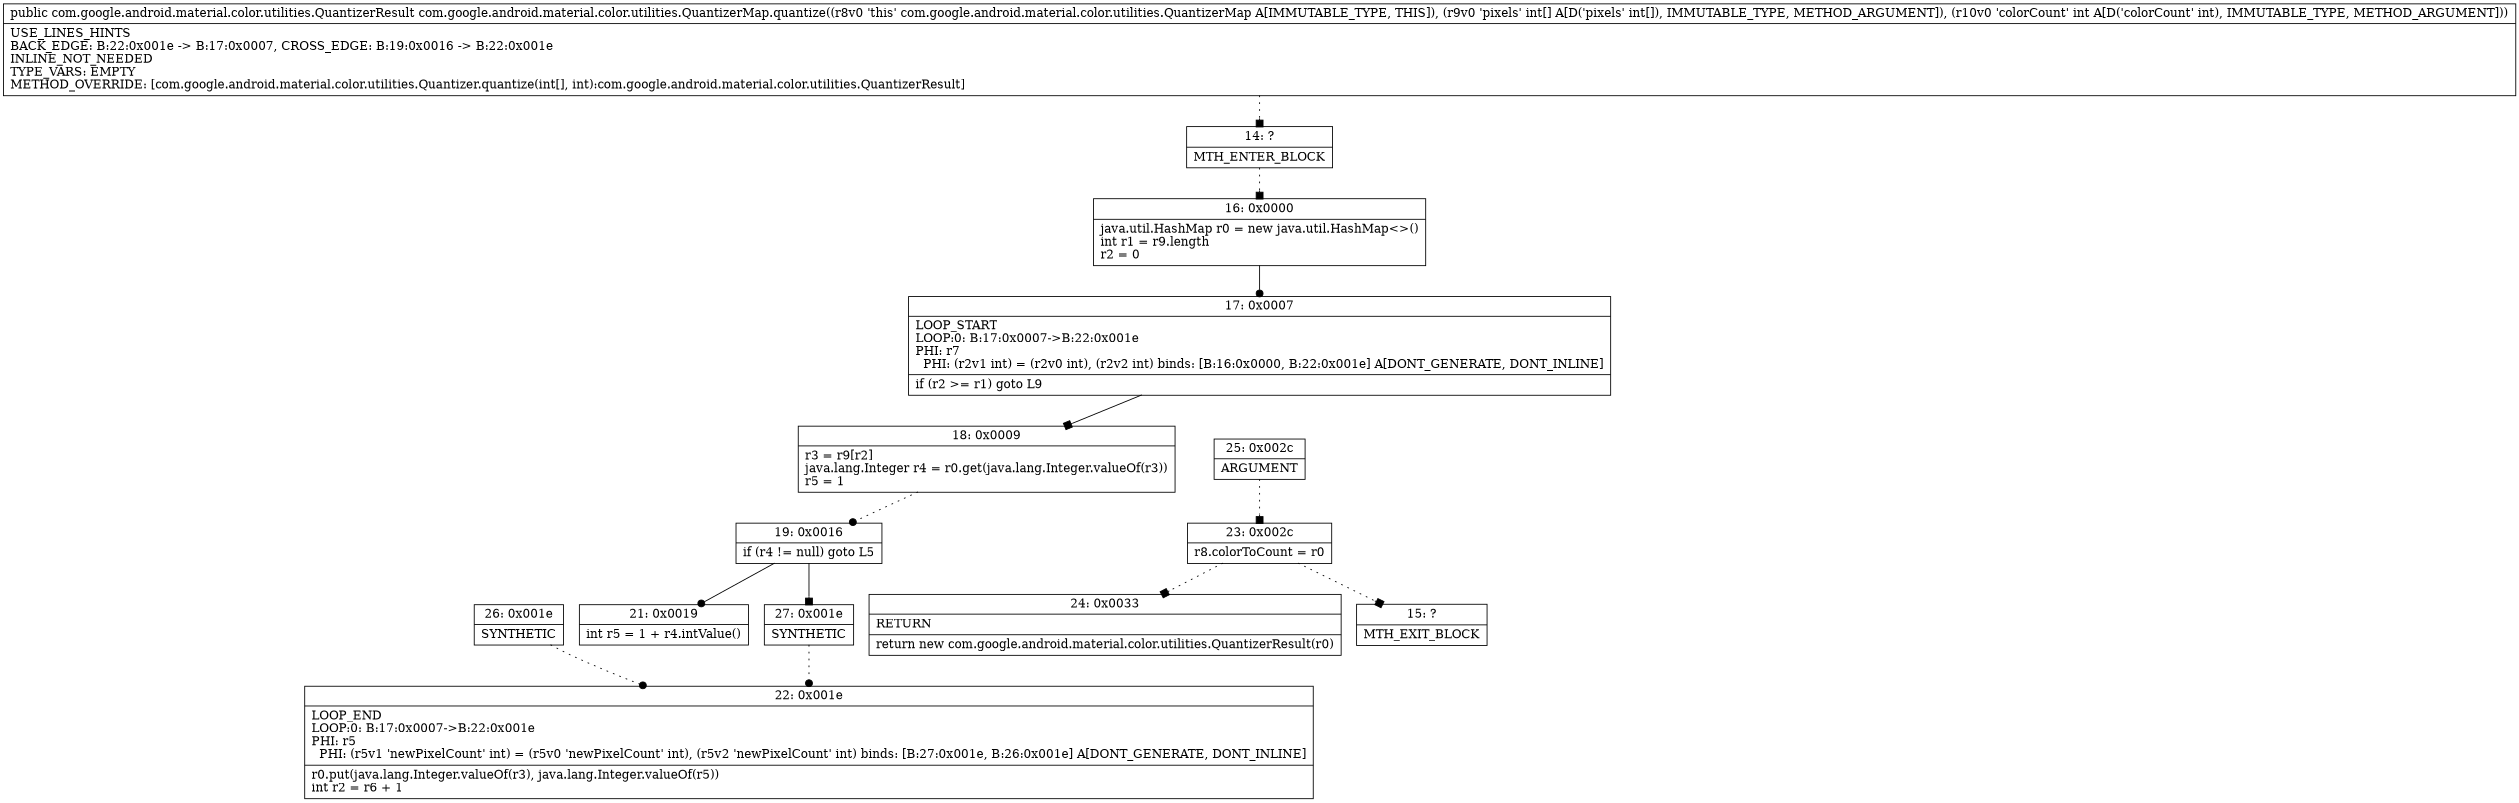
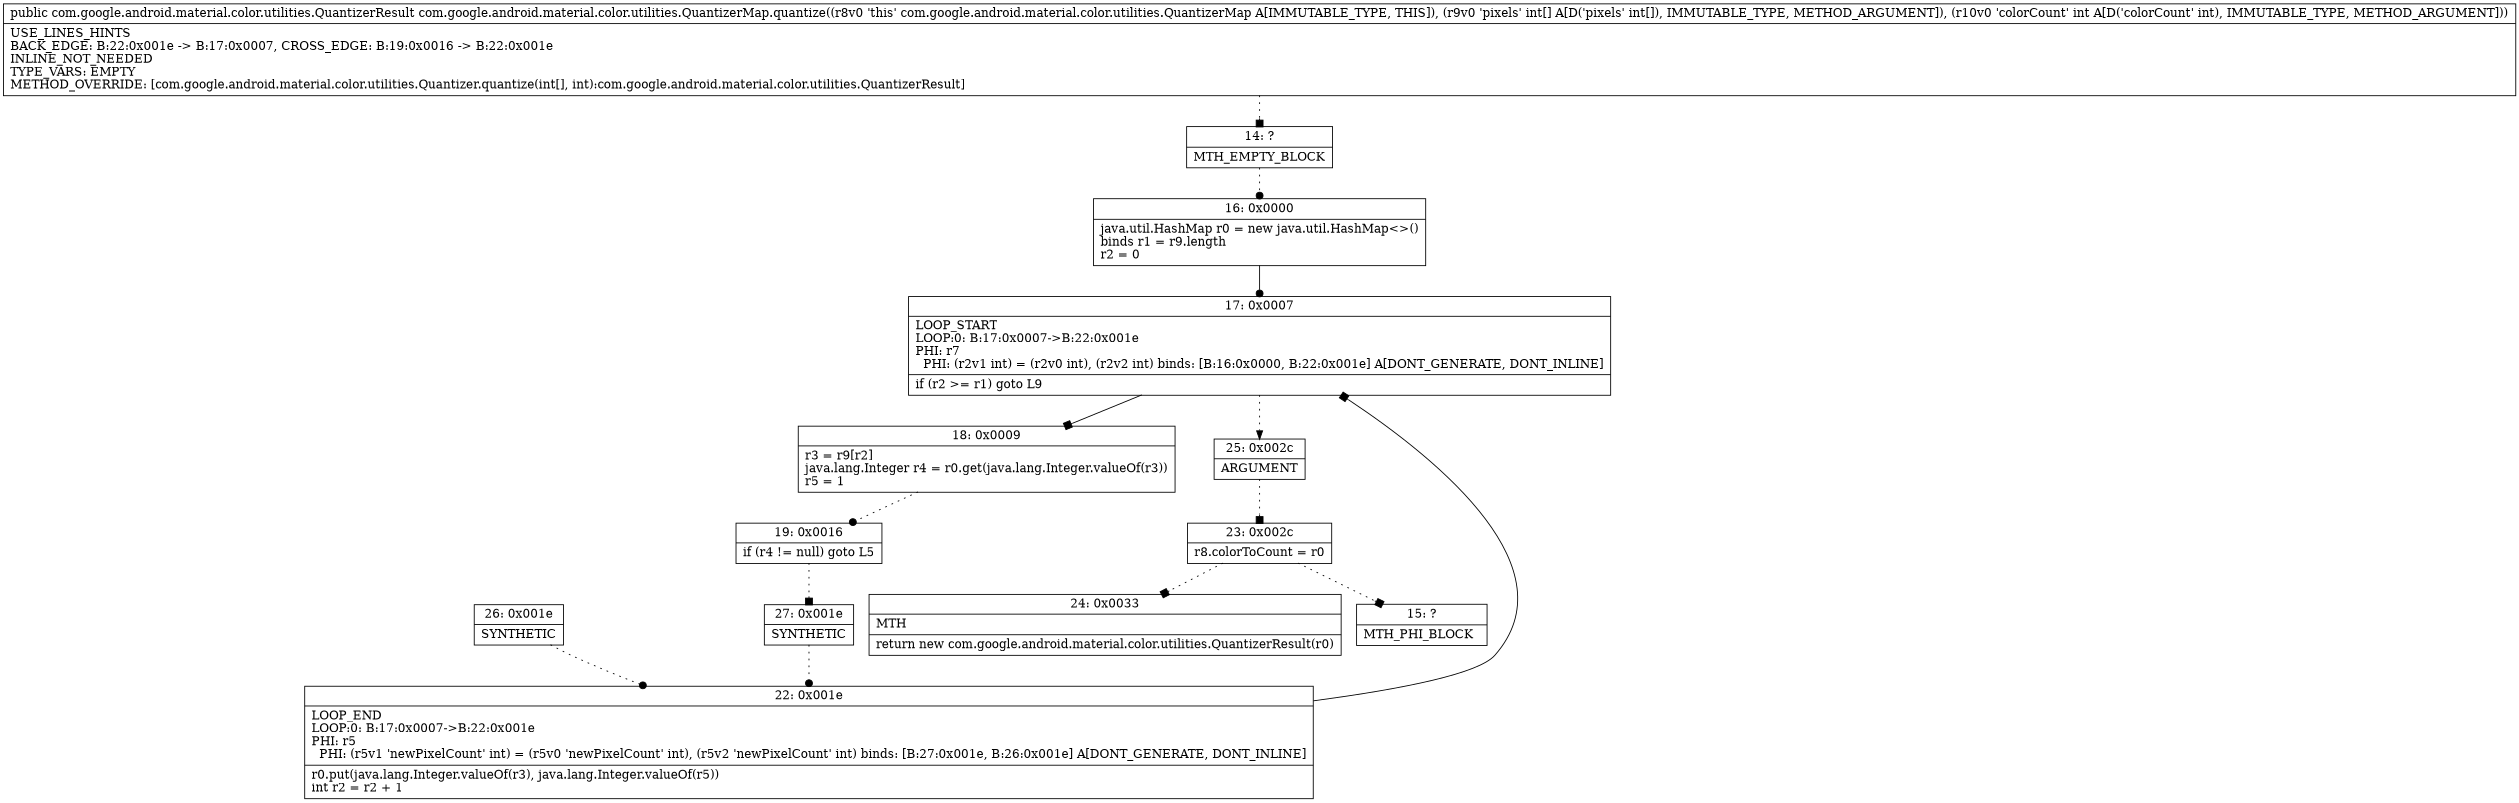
(1260, 157) -> (1260, 157)
(1260, 180) -> (1260, 180)
(1155, 242) -> (1163, 242)
none -> (1260, 413)
(809, 580) -> (809, 580)
none -> (1517, 589)
(904, 624) -> (891, 624)
(664, 625) -> none
(1422, 635) -> (1418, 635)
(357, 788) -> (357, 788)
